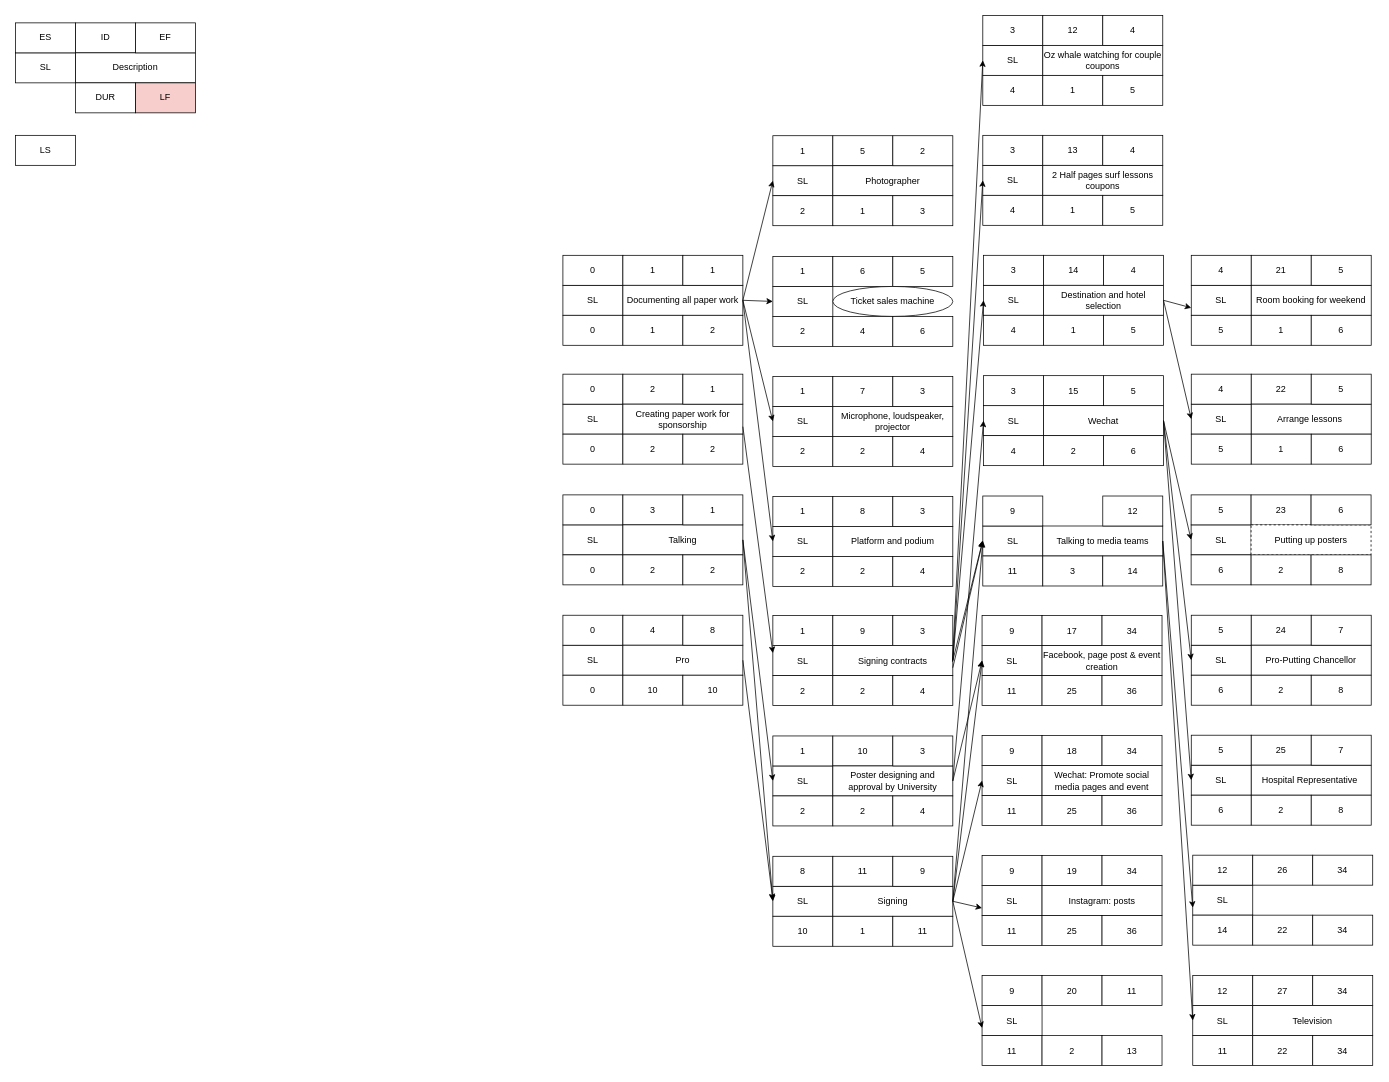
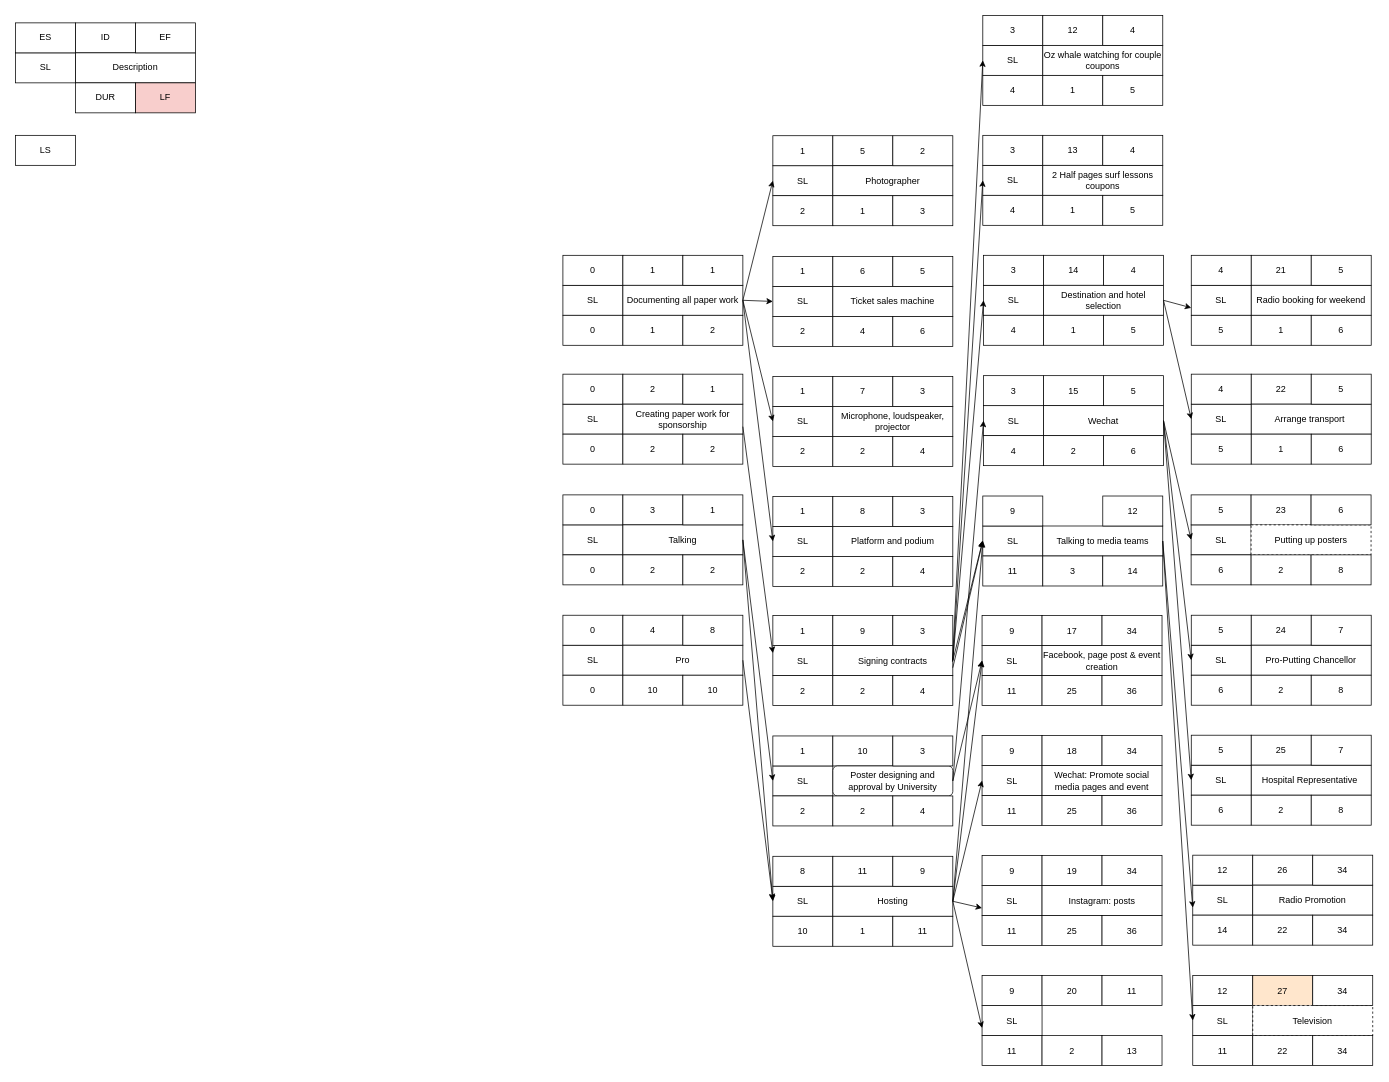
(1311, 300) -> (1311, 300)
(893, 302) -> (893, 302)
(1311, 420) -> (1311, 420)
(893, 781) -> (893, 781)
none -> (1313, 900)
(893, 902) -> (893, 902)
(1283, 991) -> (1283, 991)
(1313, 1021) -> (1313, 1021)
